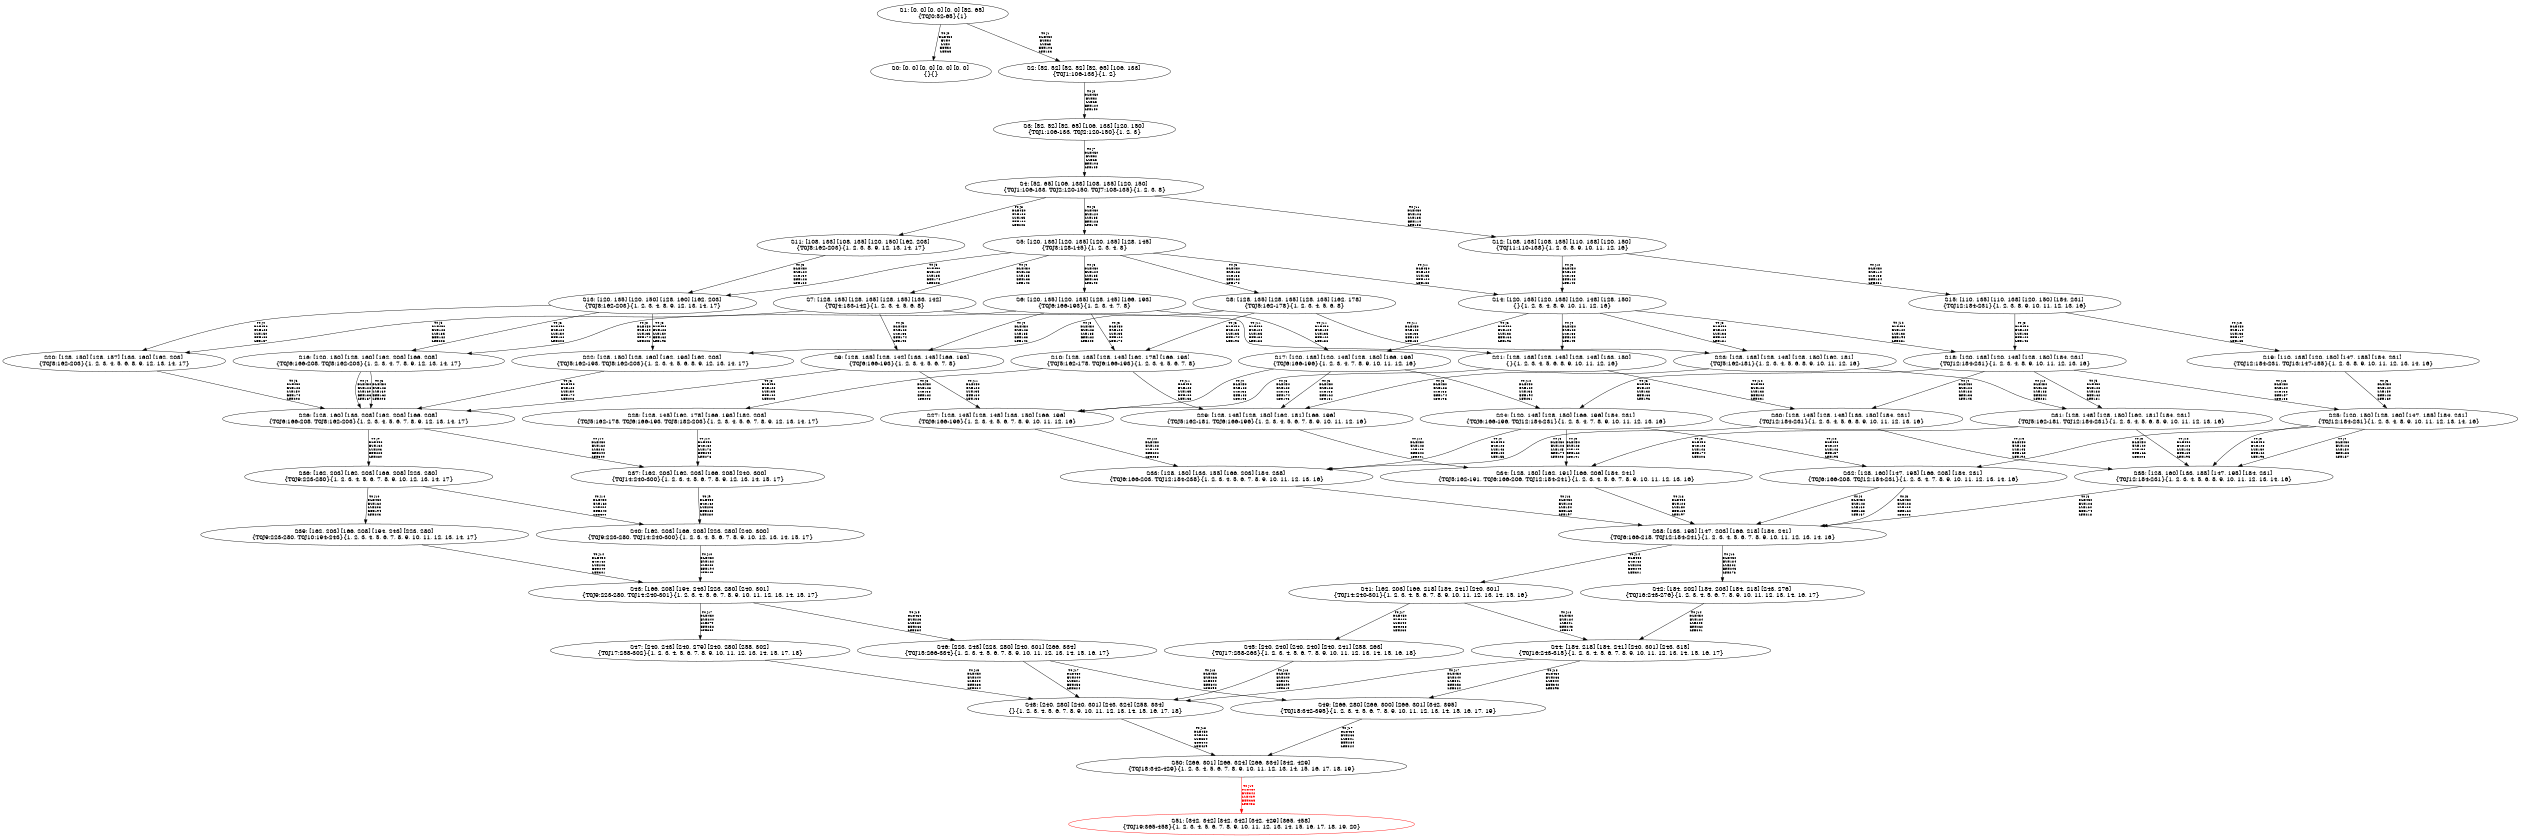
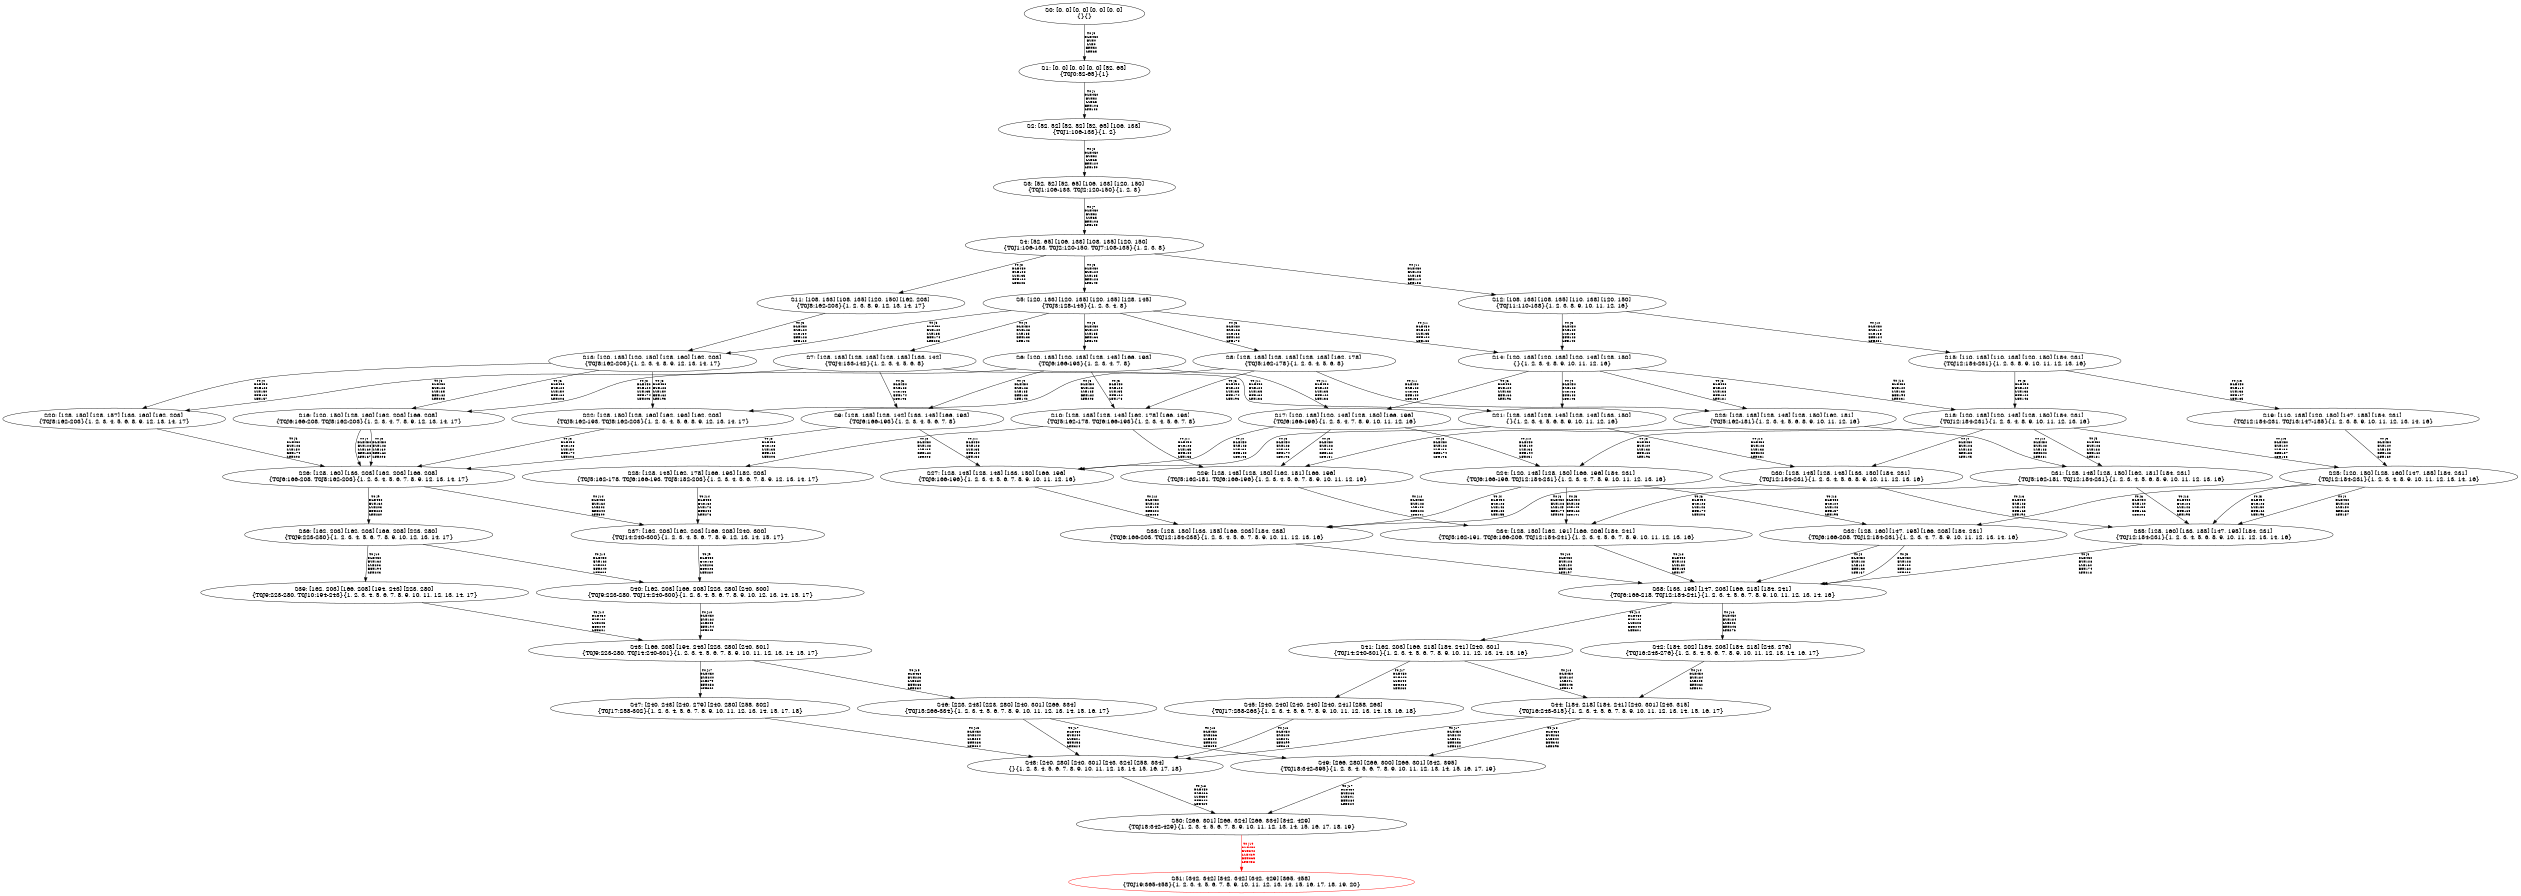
(937, 40) -> (1084, 40)
